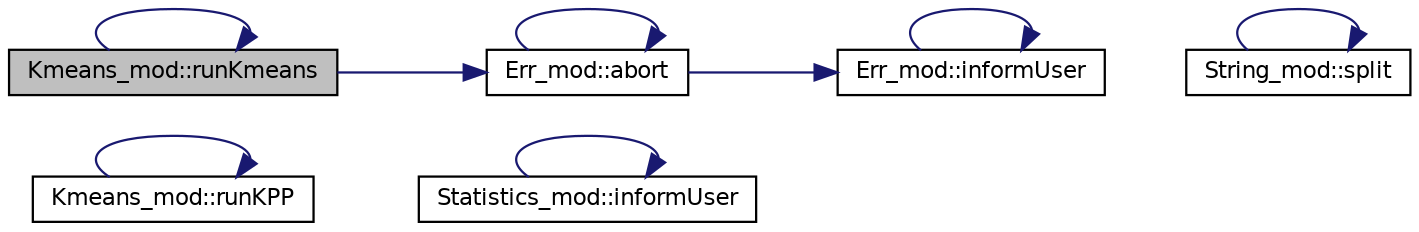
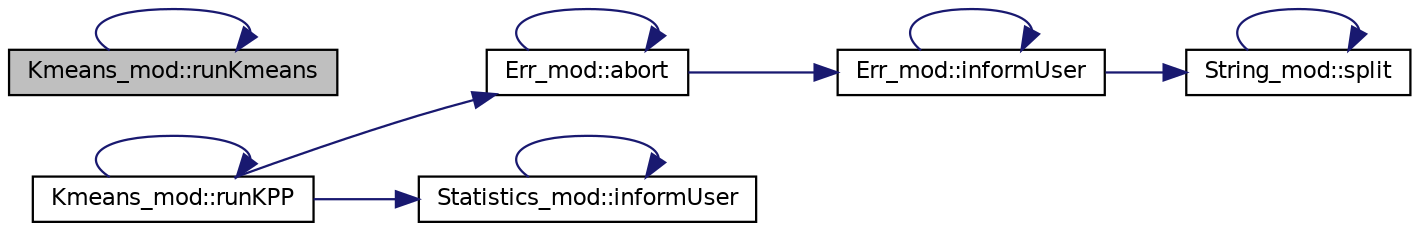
(401, 72) -> (353, 136)
none -> (1134, 72)
none -> (355, 199)
